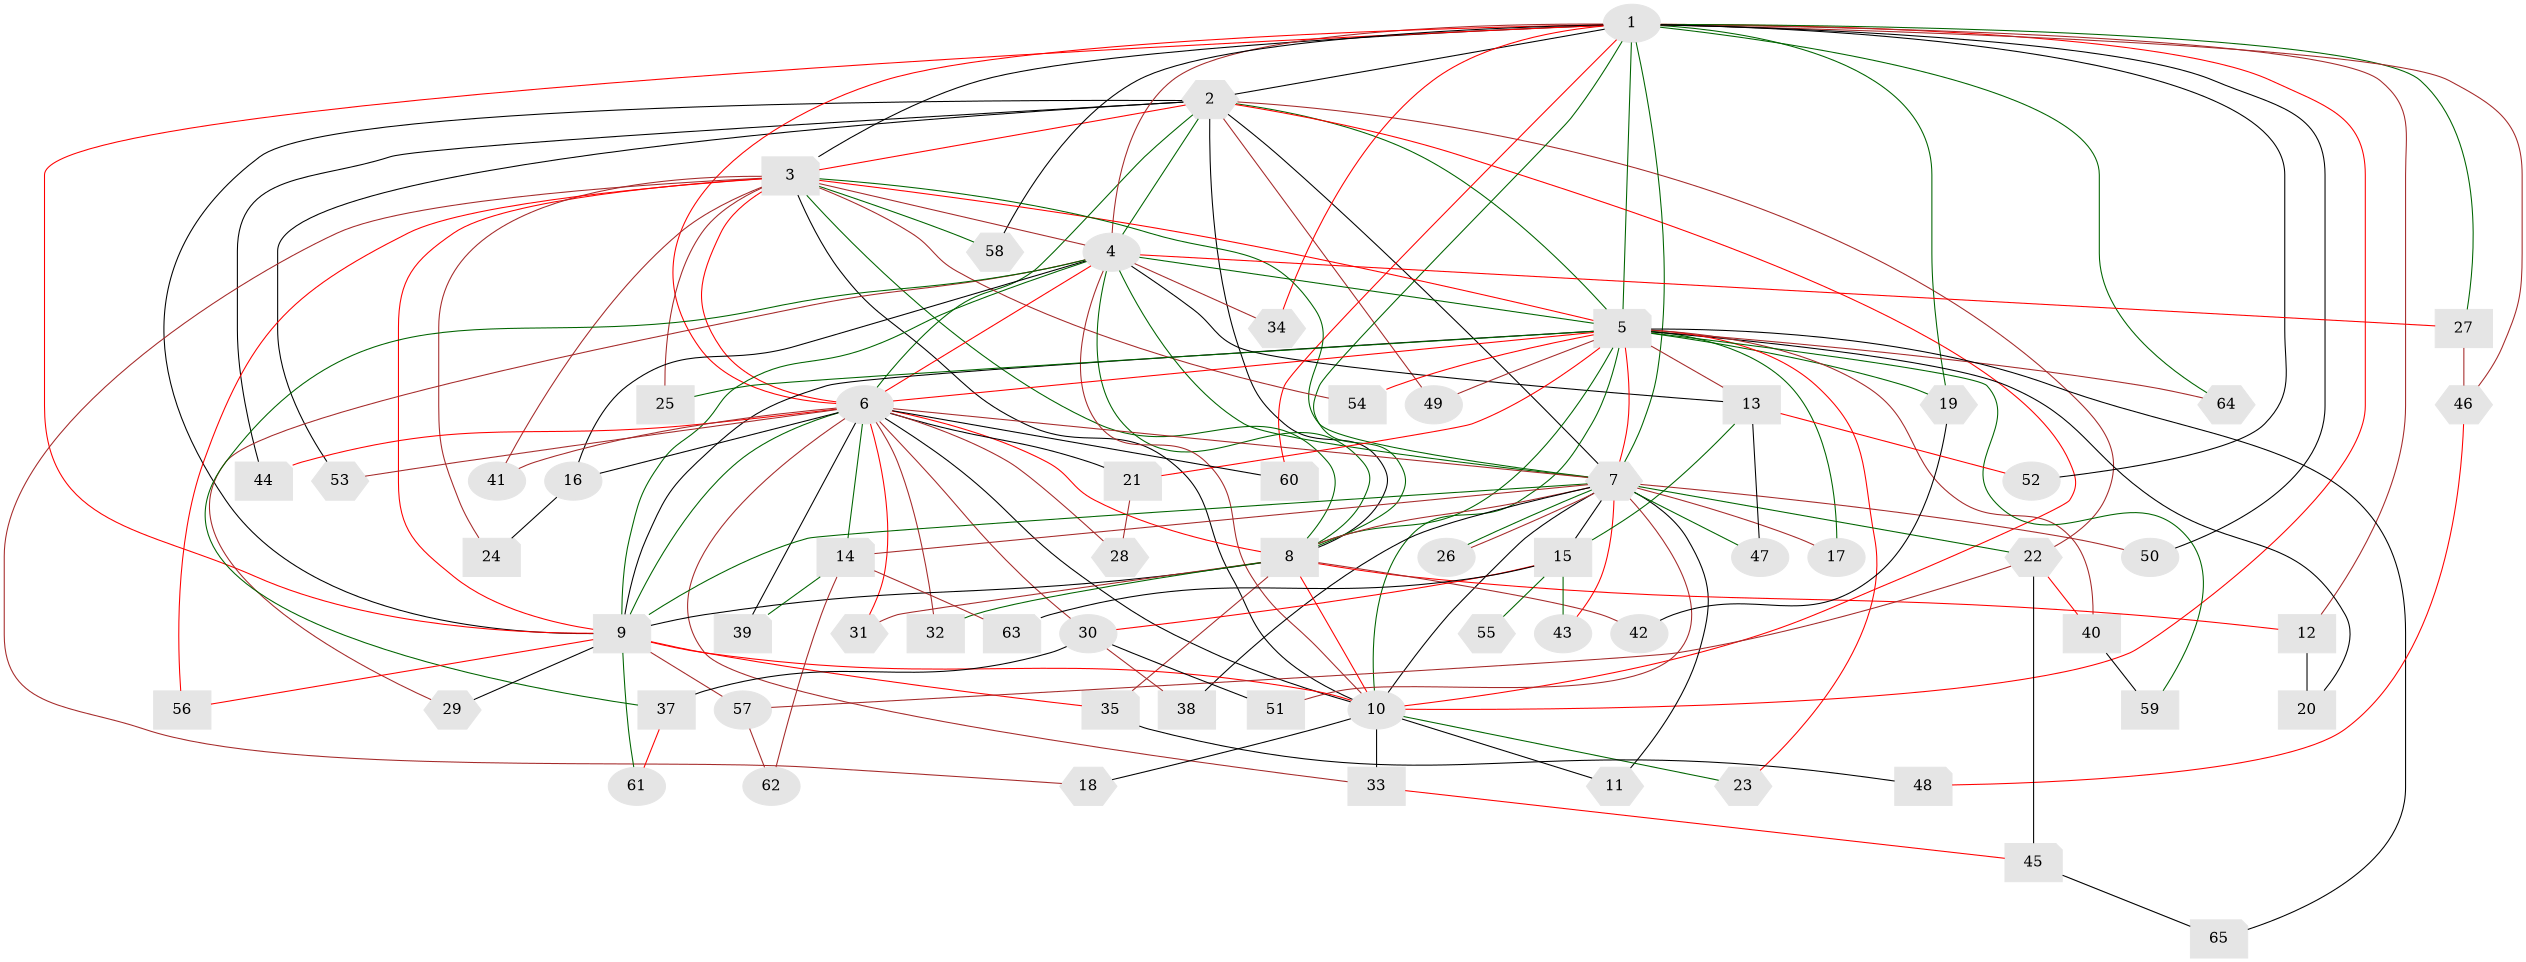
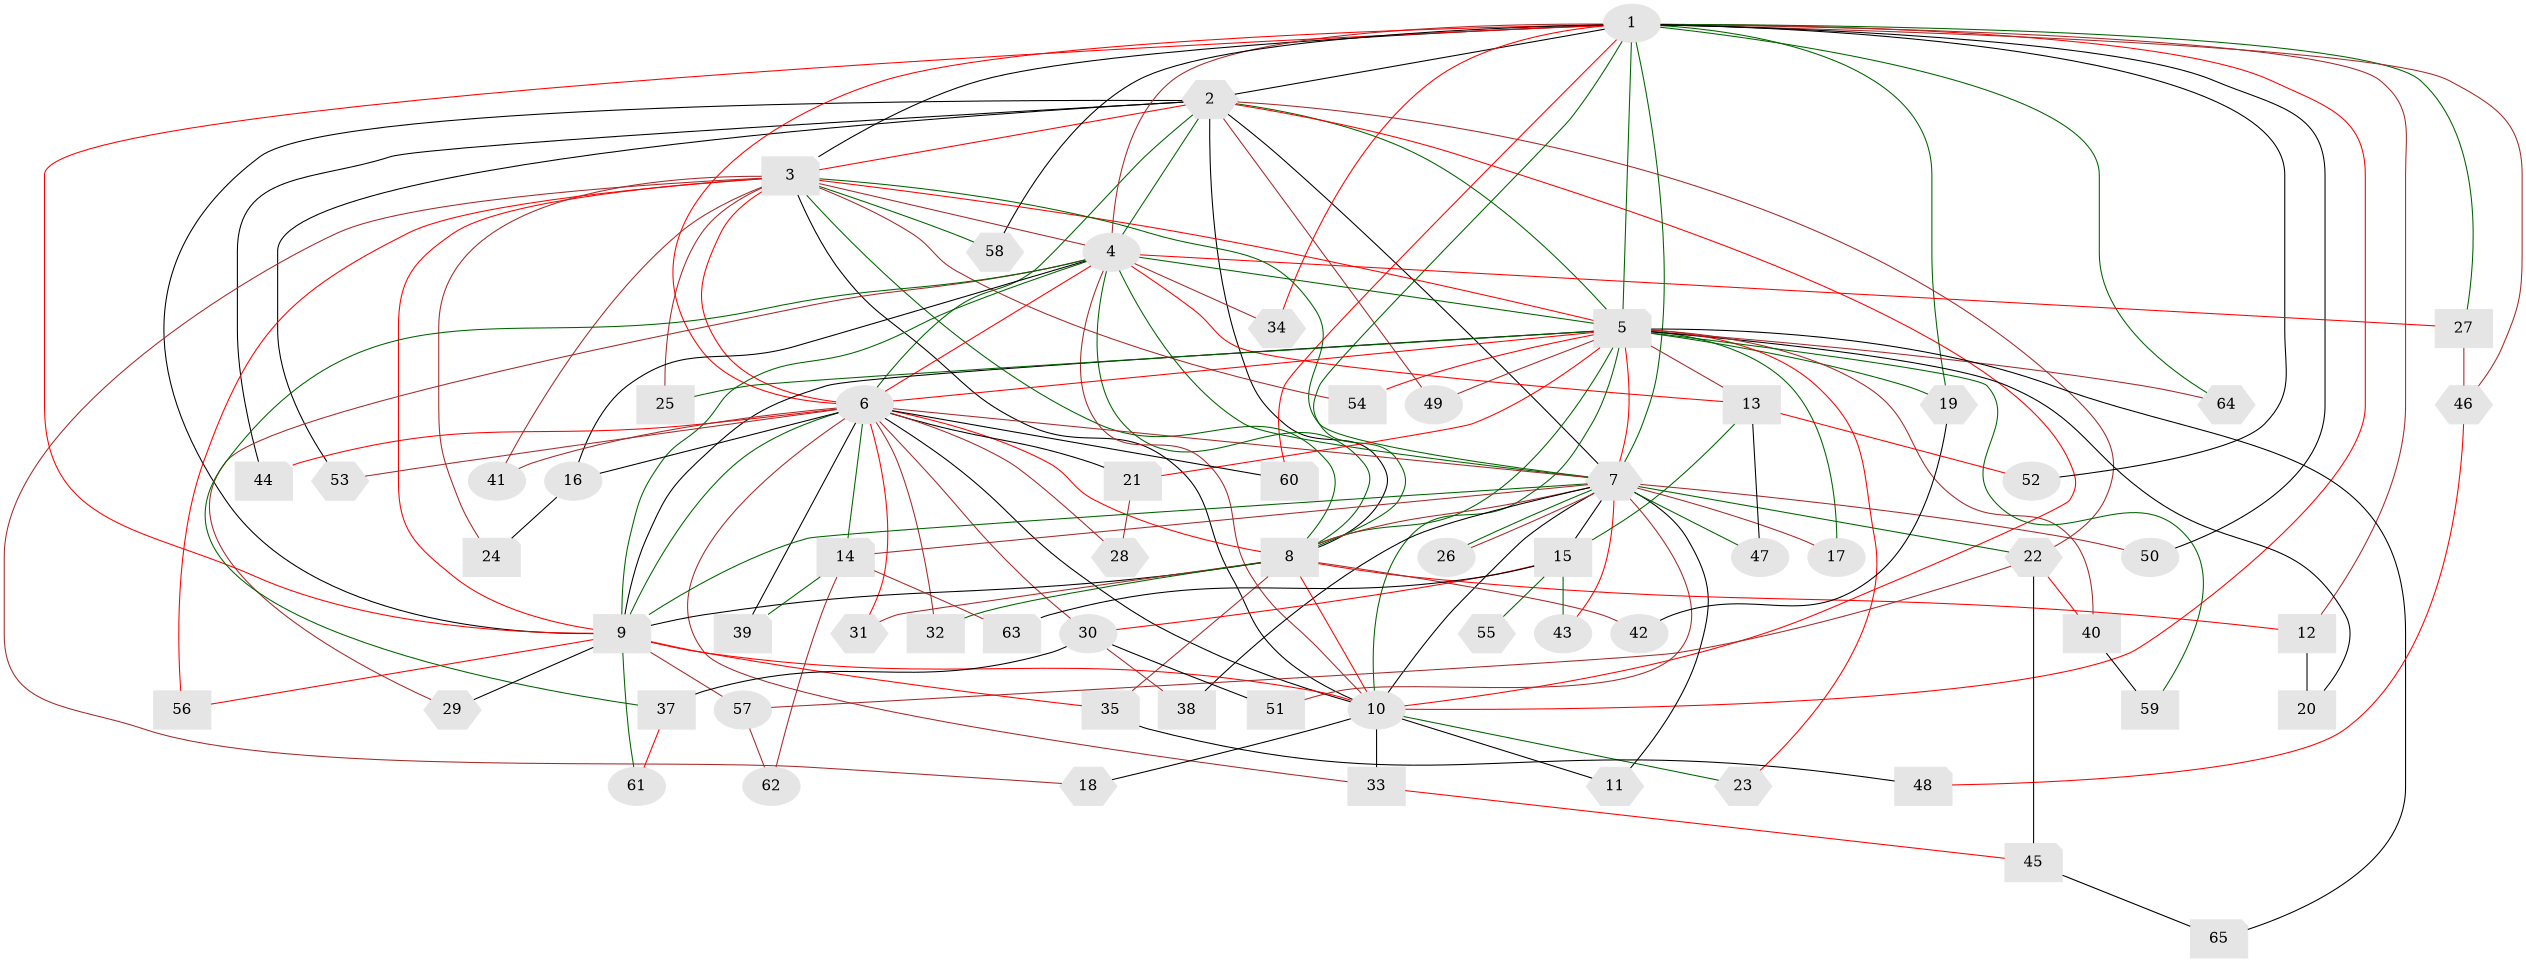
(1397, 372) -> (1397, 372)
